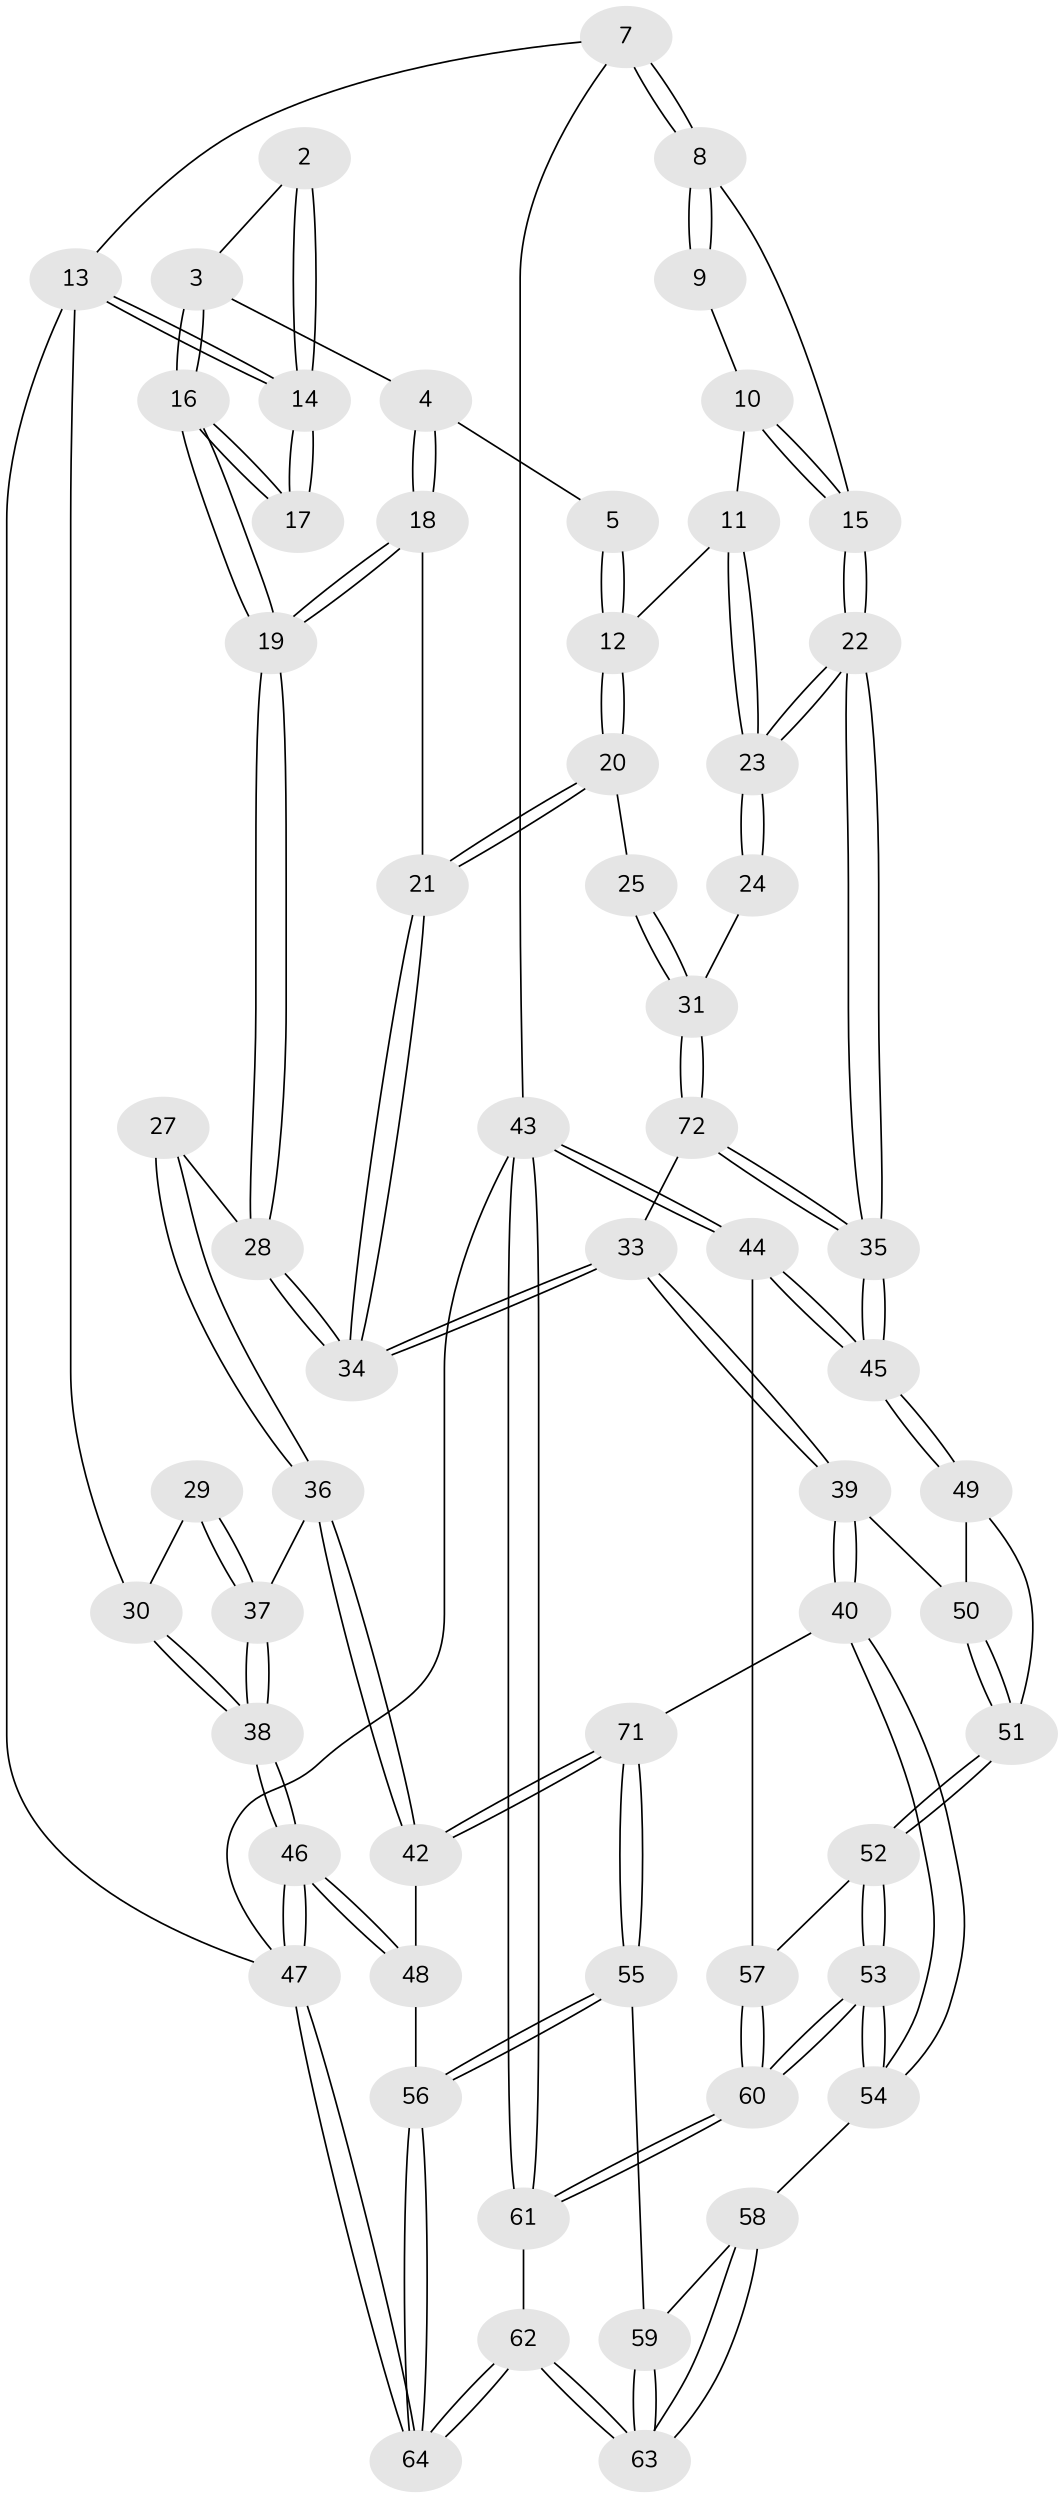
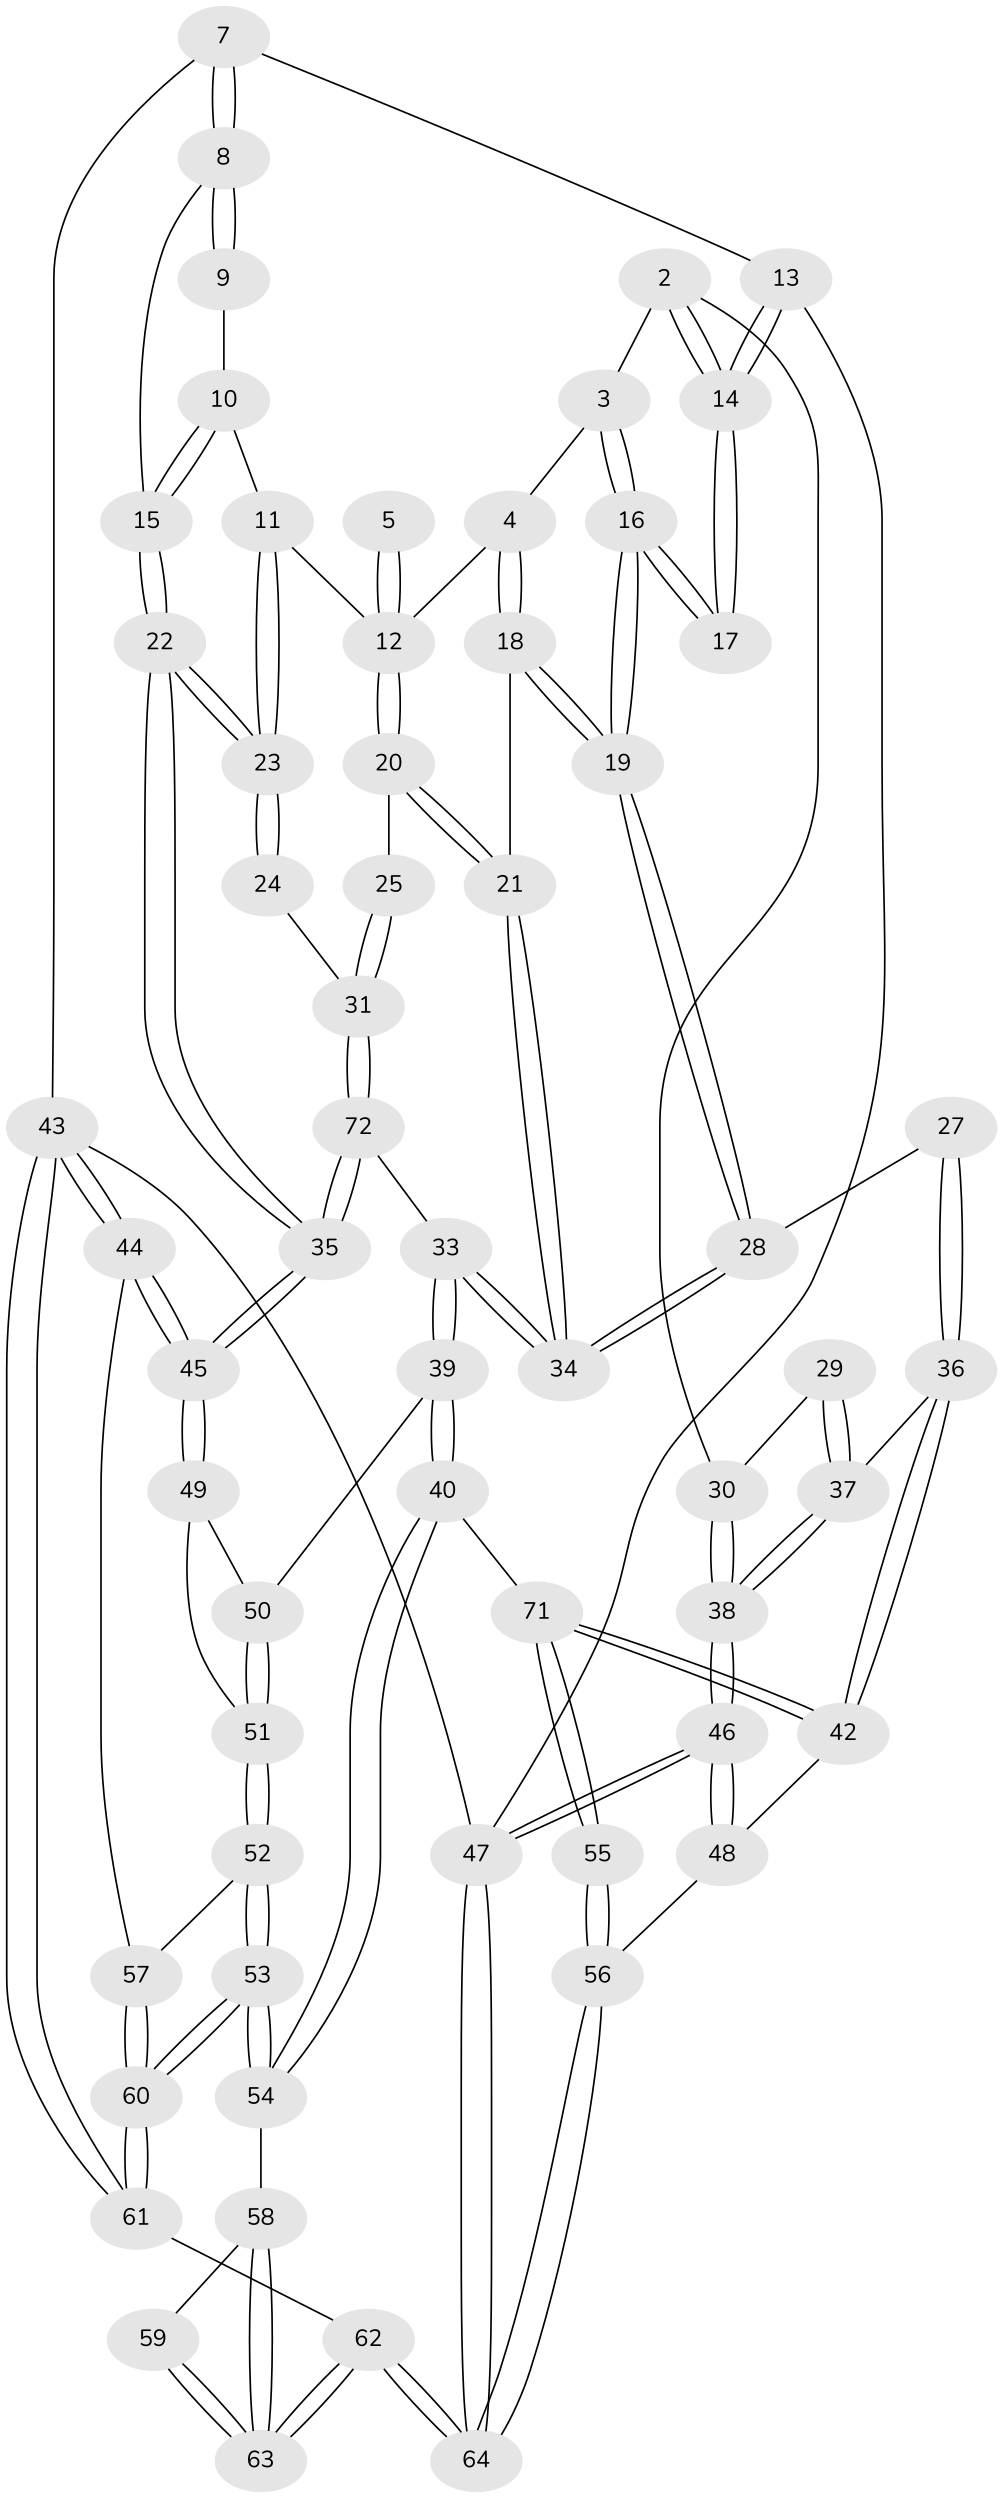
(510, 455) -> (450, 582)
(71, 950) -> (790, 877)
(637, 2135) -> none
